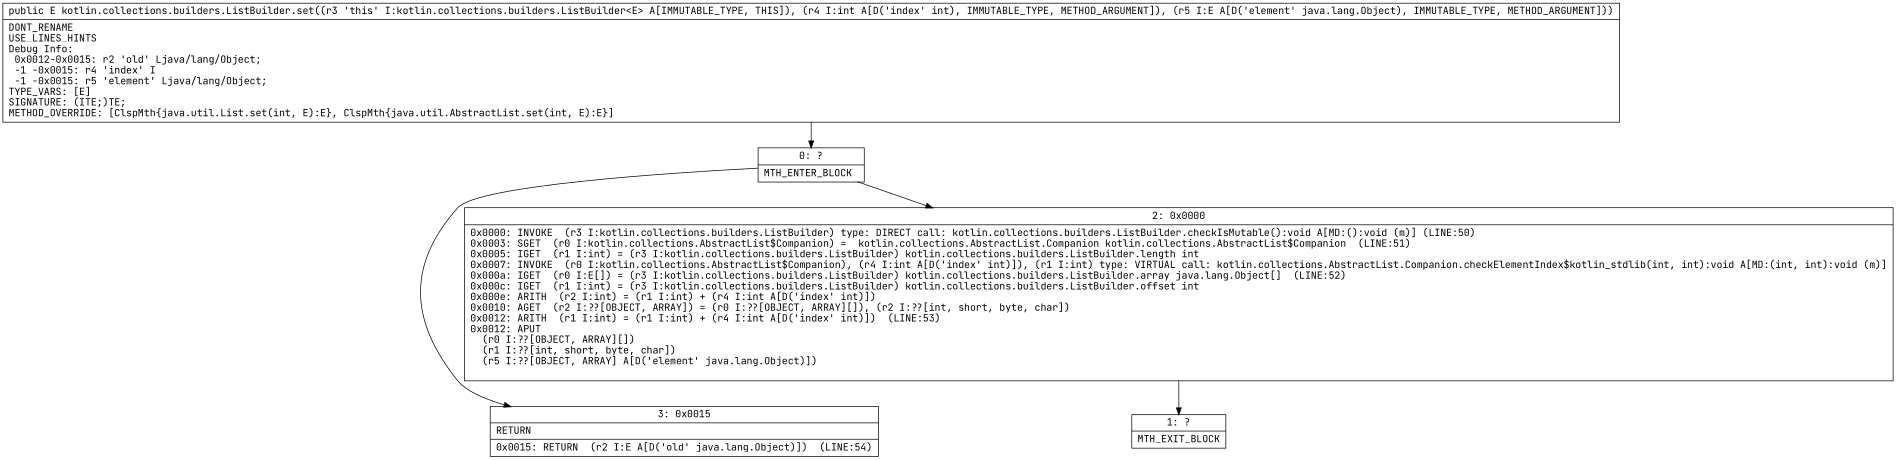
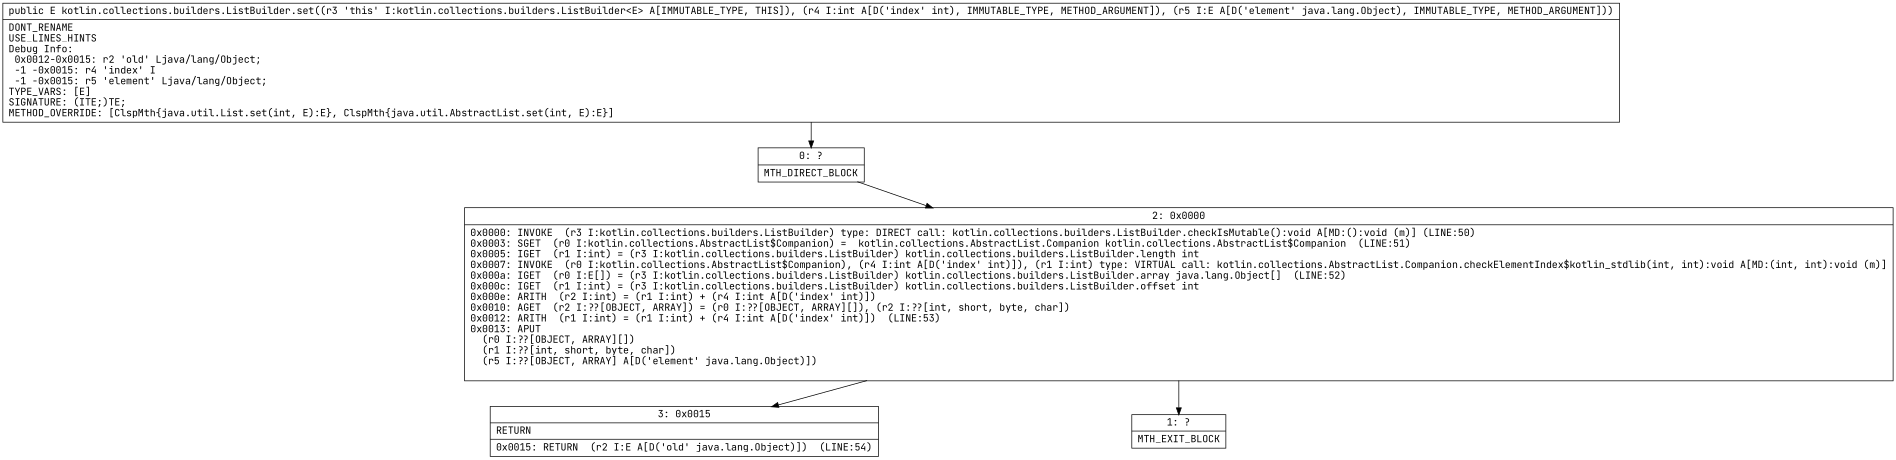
(808, 173) -> (811, 173)
(485, 197) -> (823, 393)
(512, 329) -> (512, 329)
